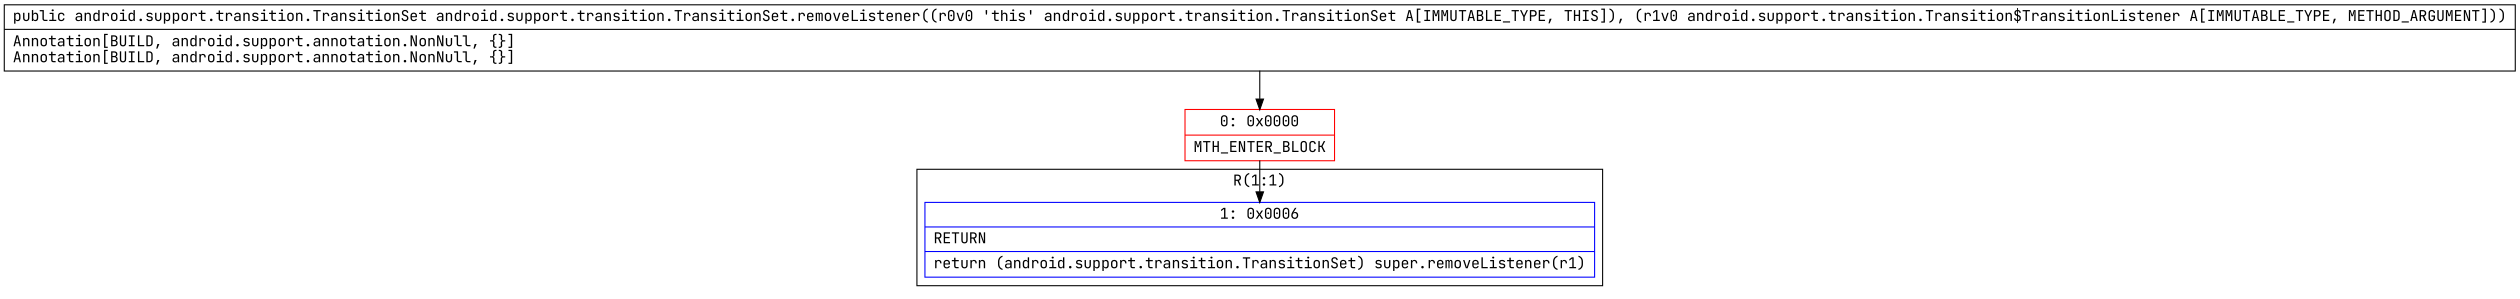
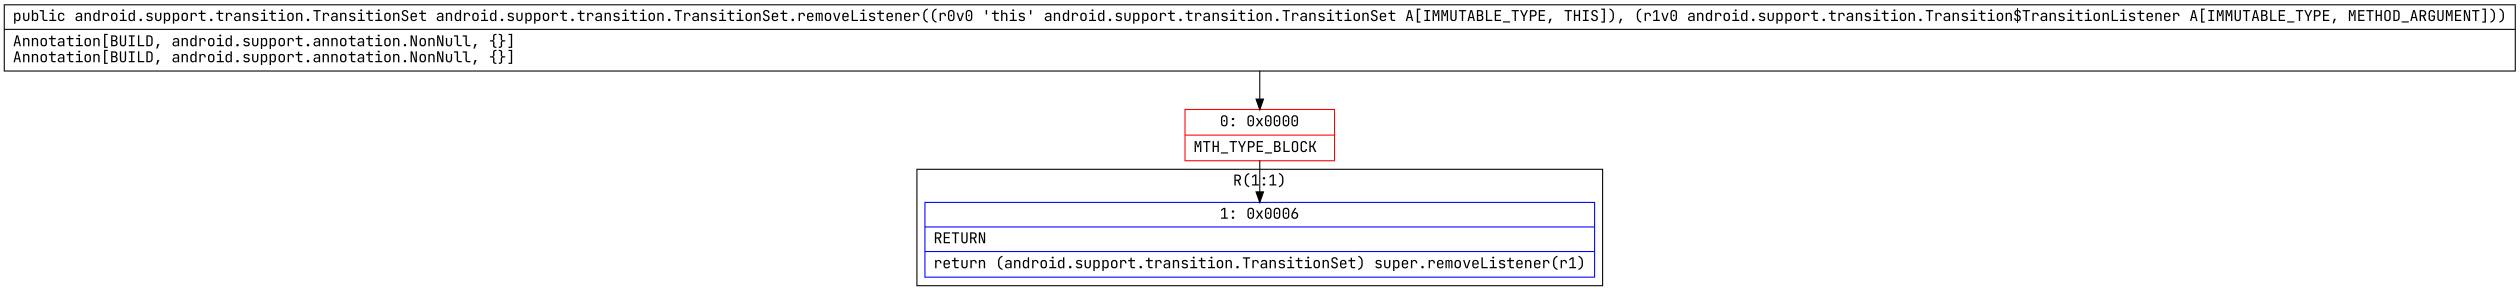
(1260, 147) -> (1255, 147)
